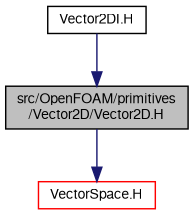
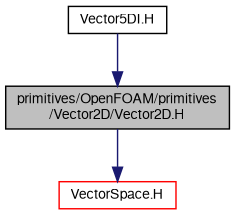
(97, 20) -> (118, 20)
(97, 108) -> (118, 108)
